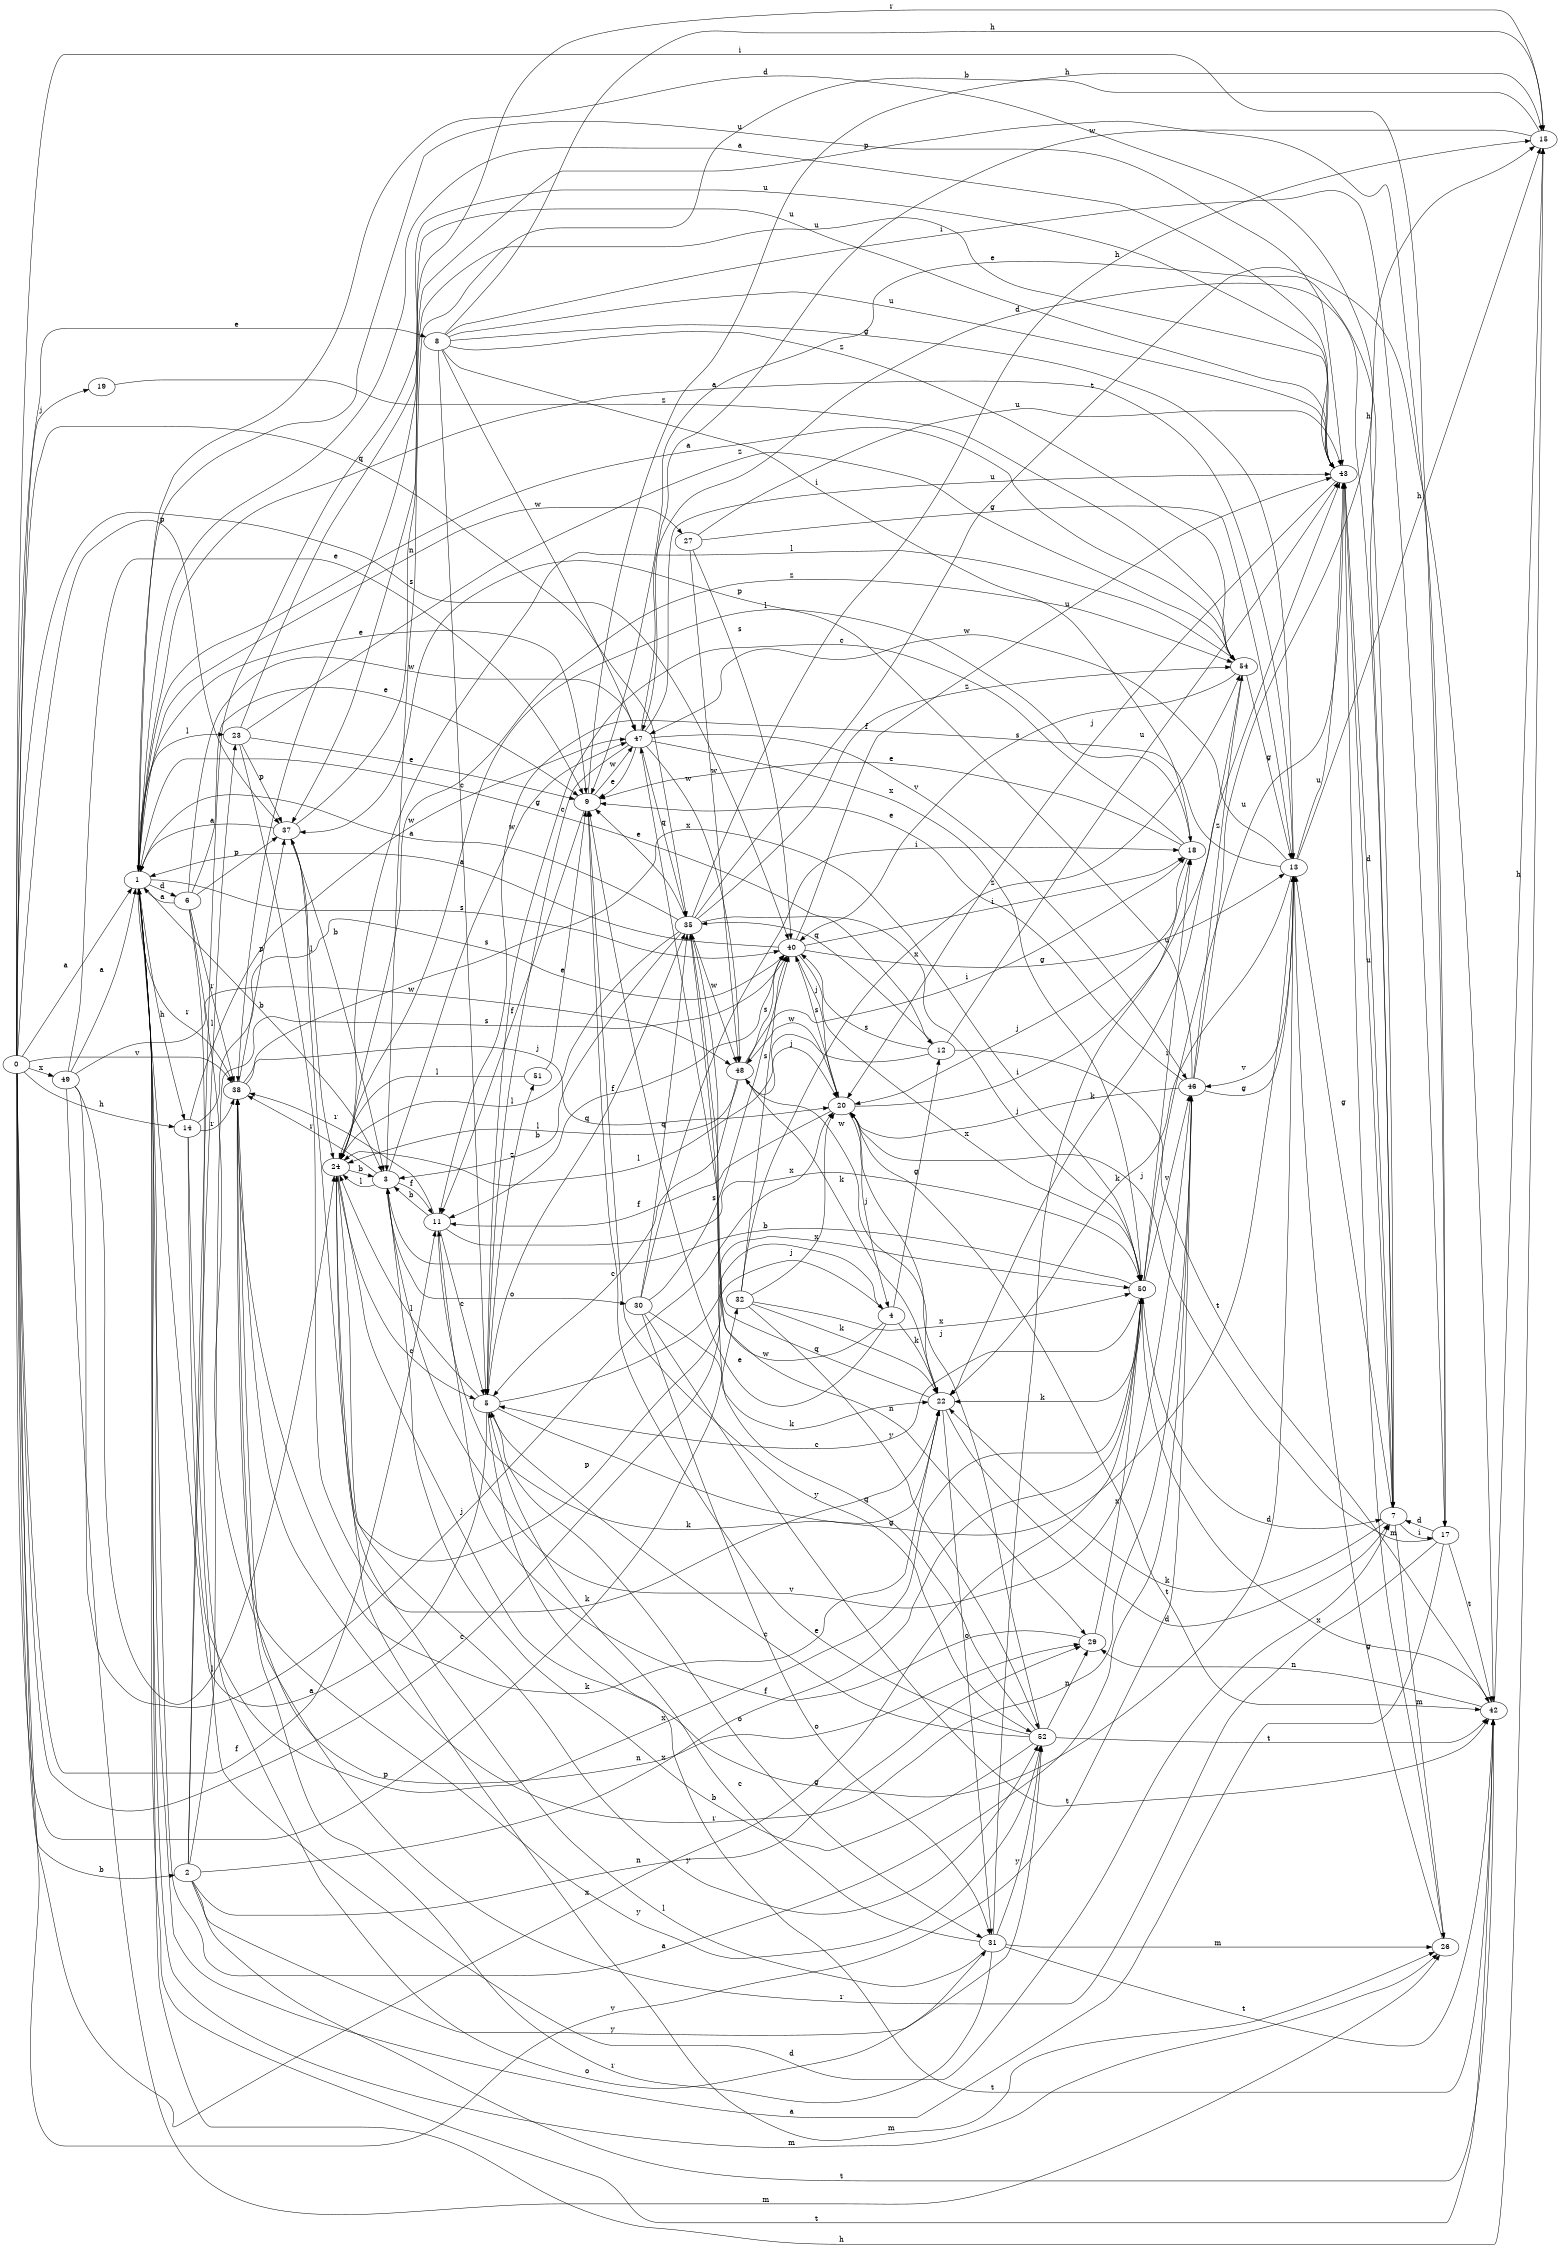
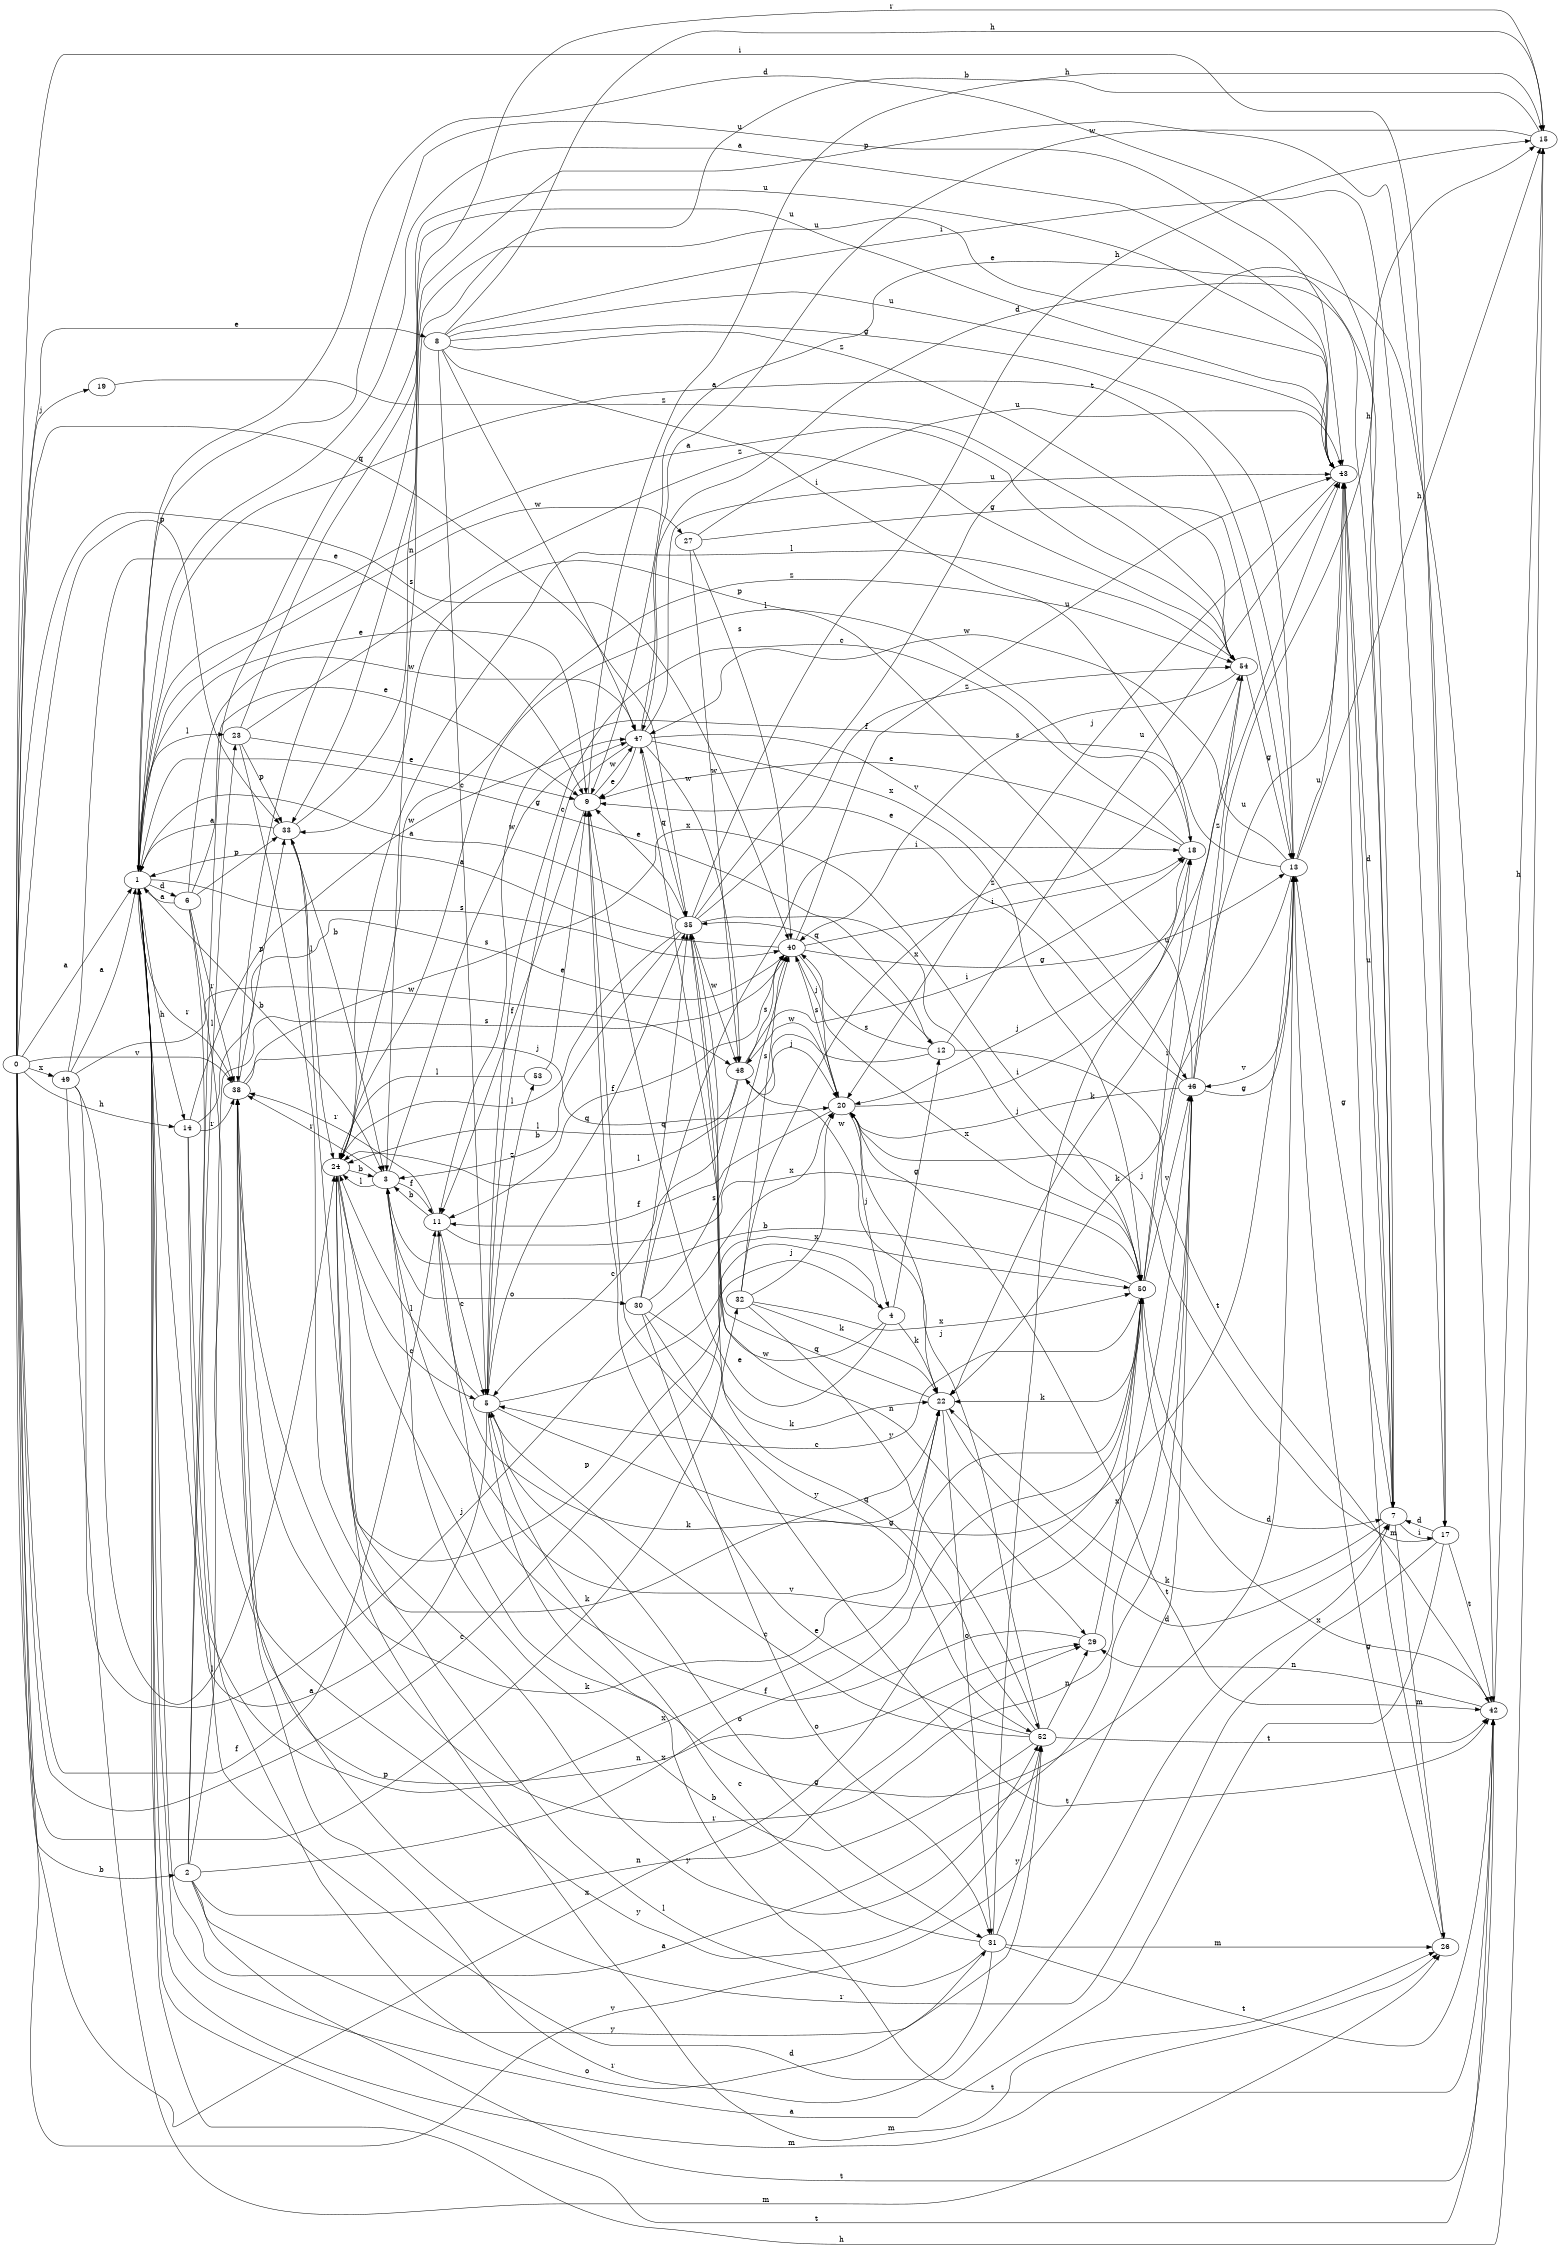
(287, 831) -> (287, 831)
(538, 1077) -> (538, 1077)
(853, 1227) -> none
